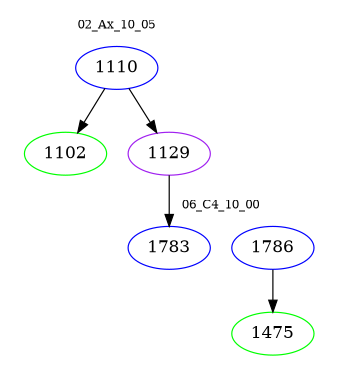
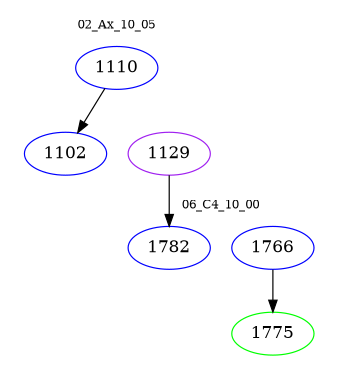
(140, 105) -> none
(66, 154) -> (66, 154)
(169, 248) -> (169, 248)
(273, 248) -> (273, 248)
(273, 334) -> (273, 334)
